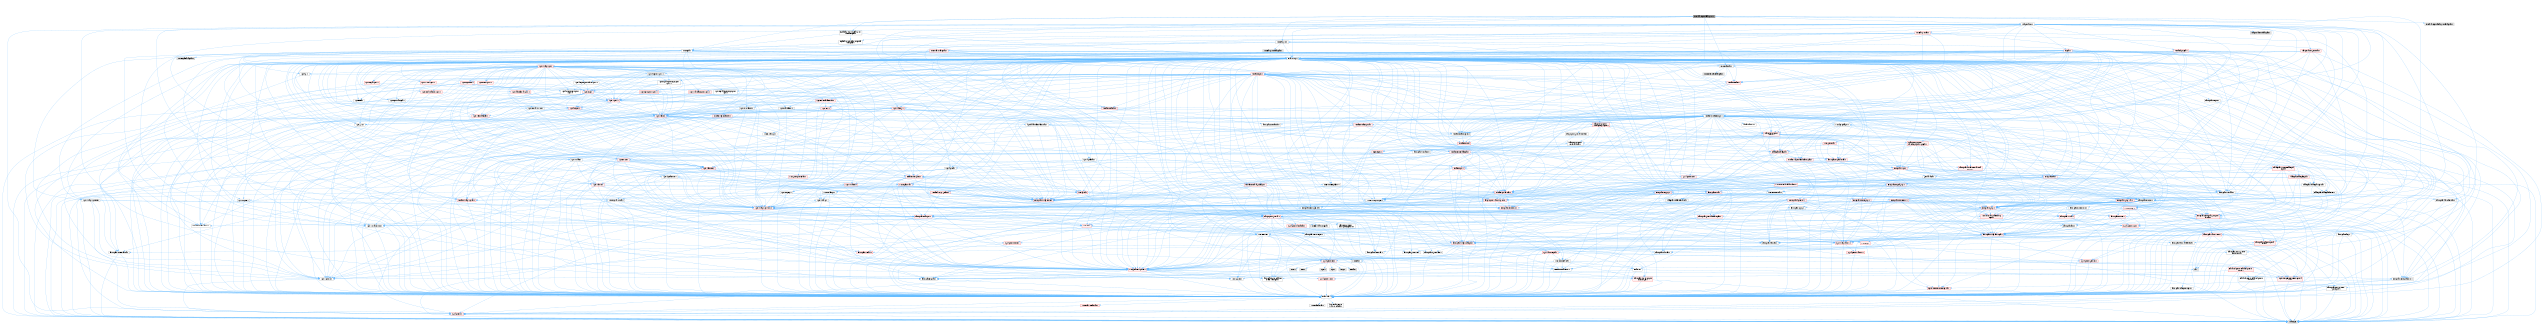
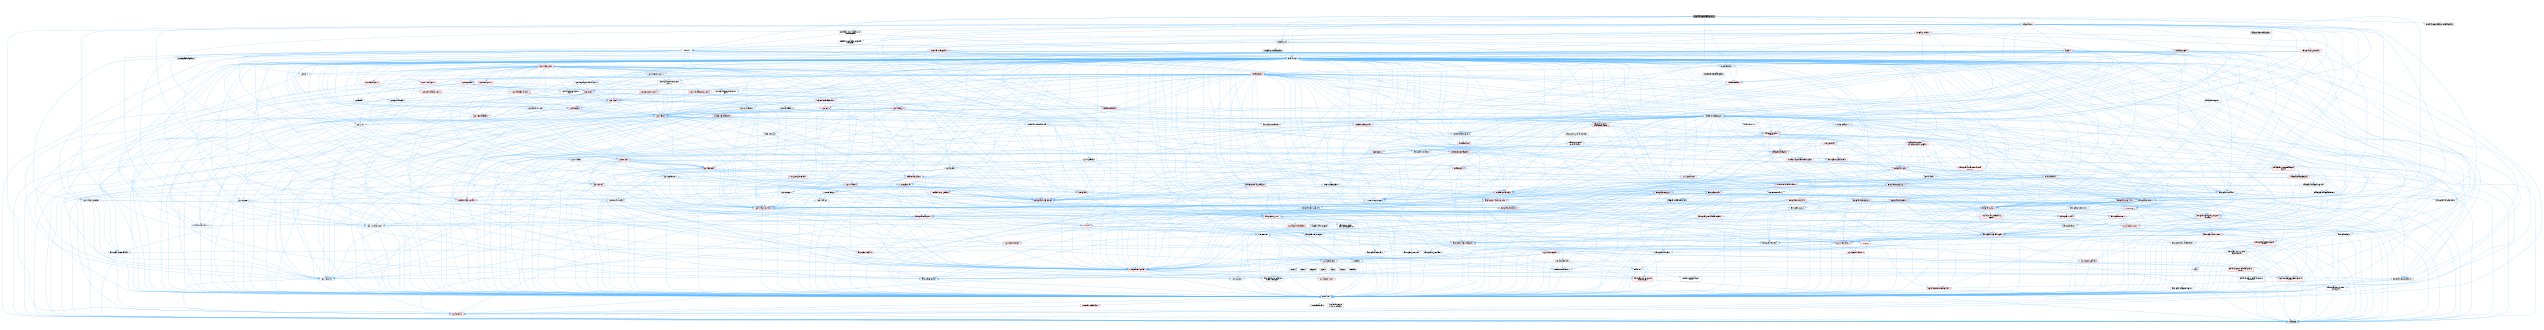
(687, 51) -> (687, 51)
(1037, 125) -> (1037, 125)
(1797, 200) -> (1797, 200)
(1272, 217) -> (1272, 217)
none -> (1313, 270)
none -> (1691, 279)
